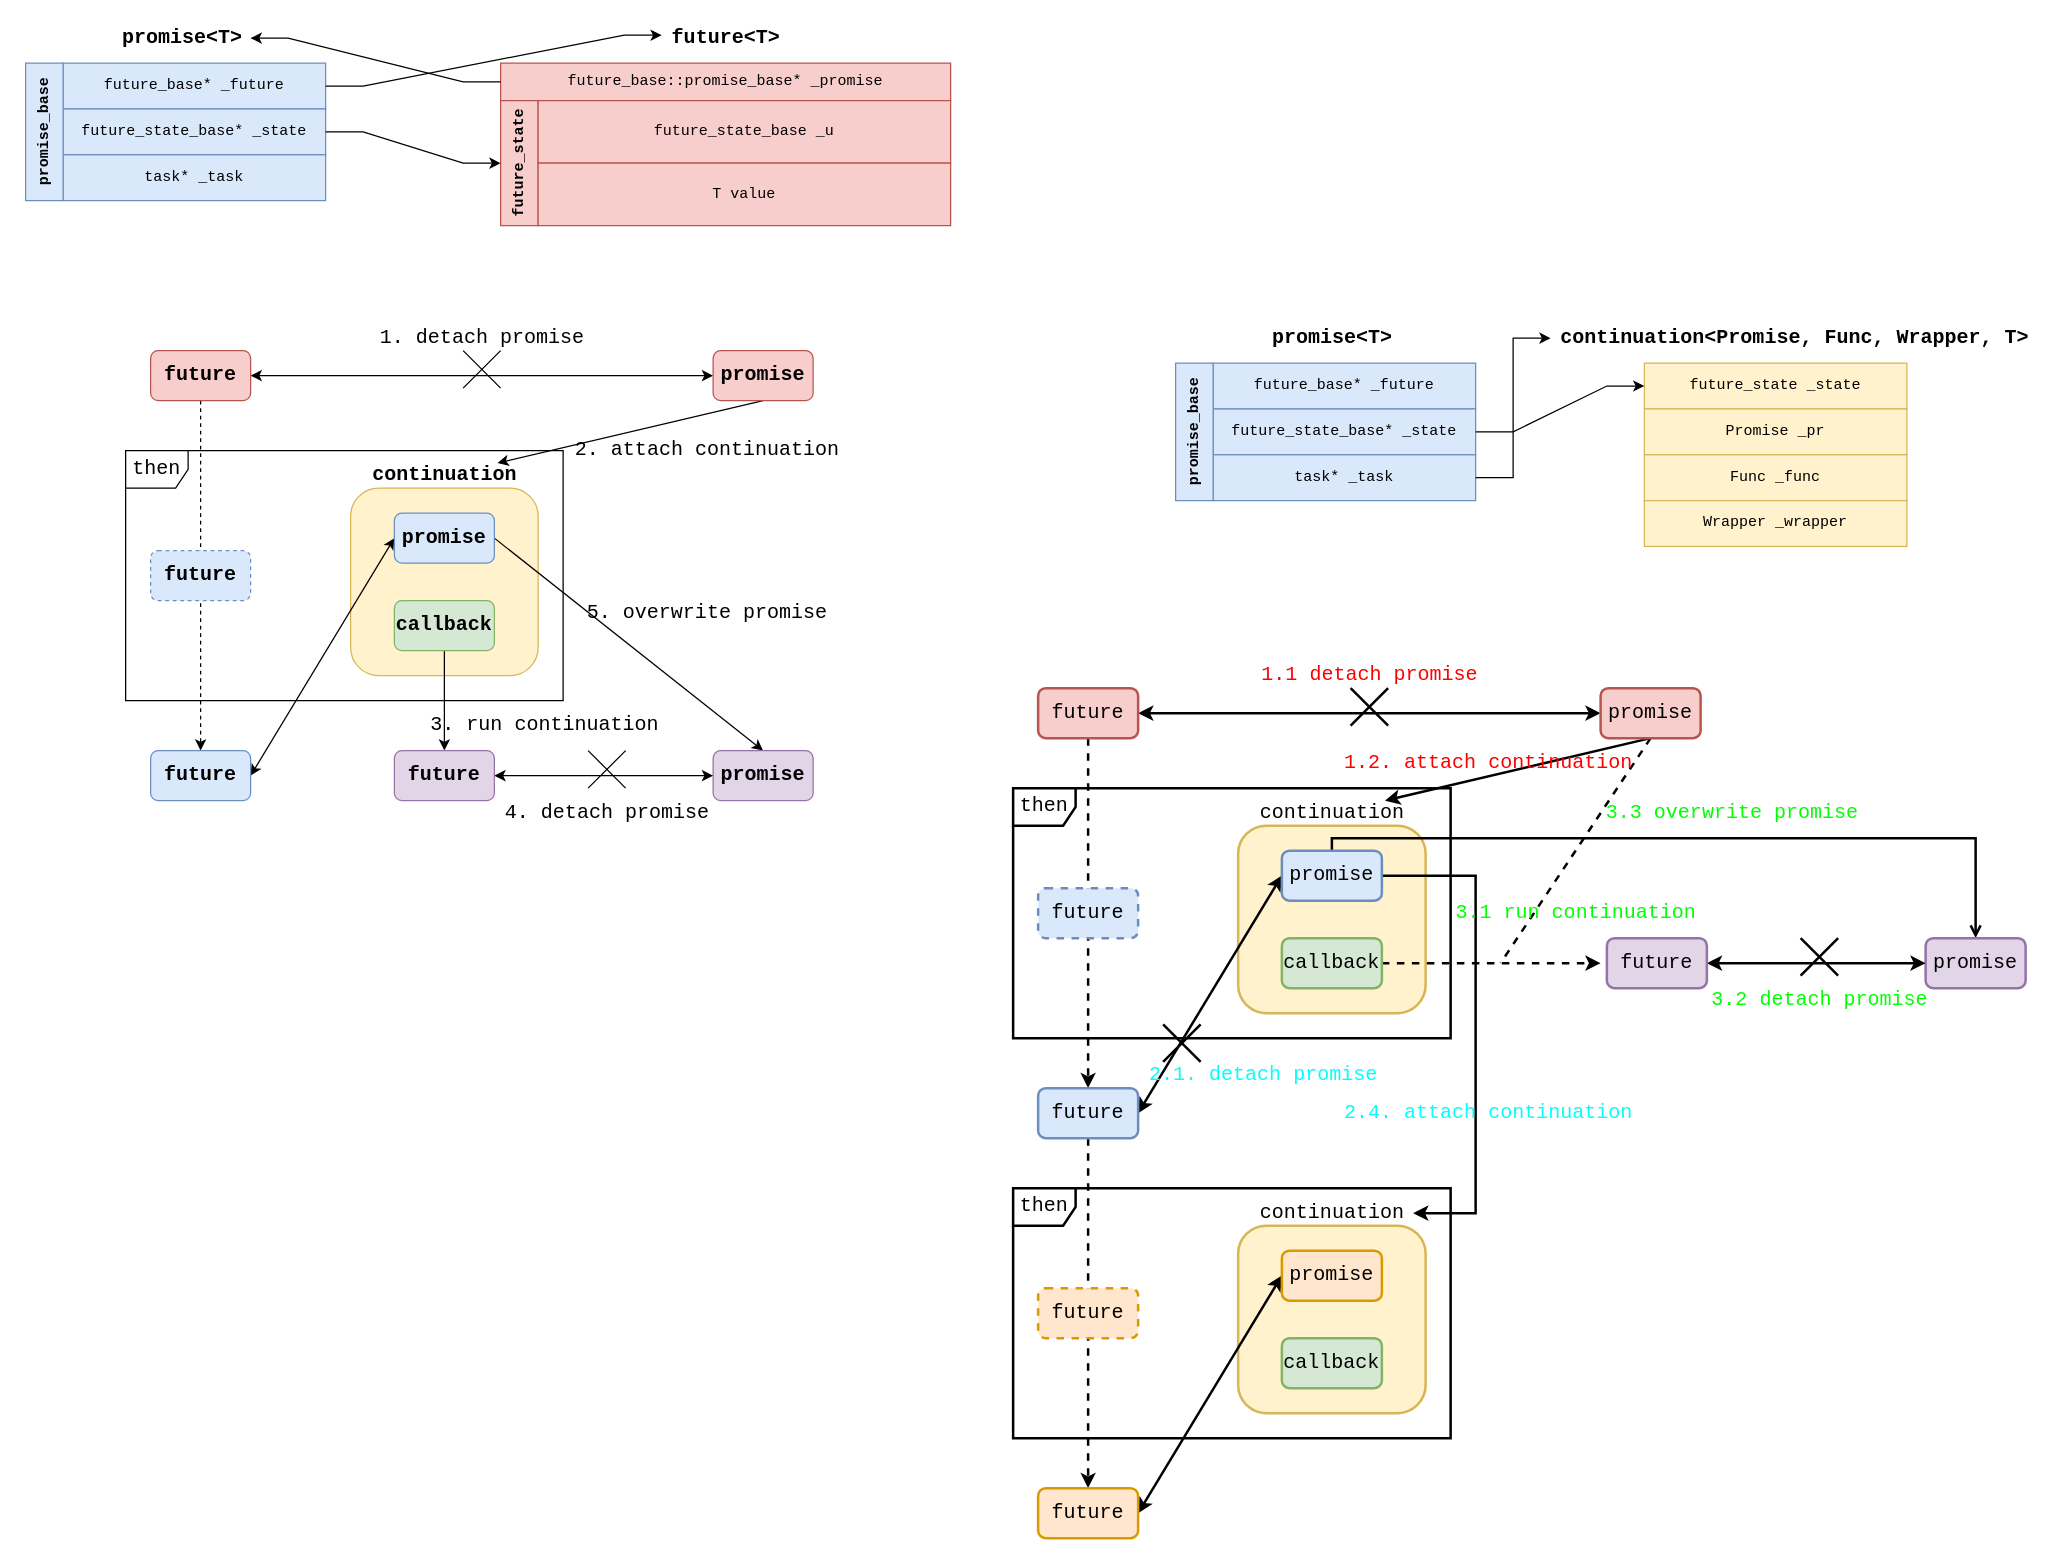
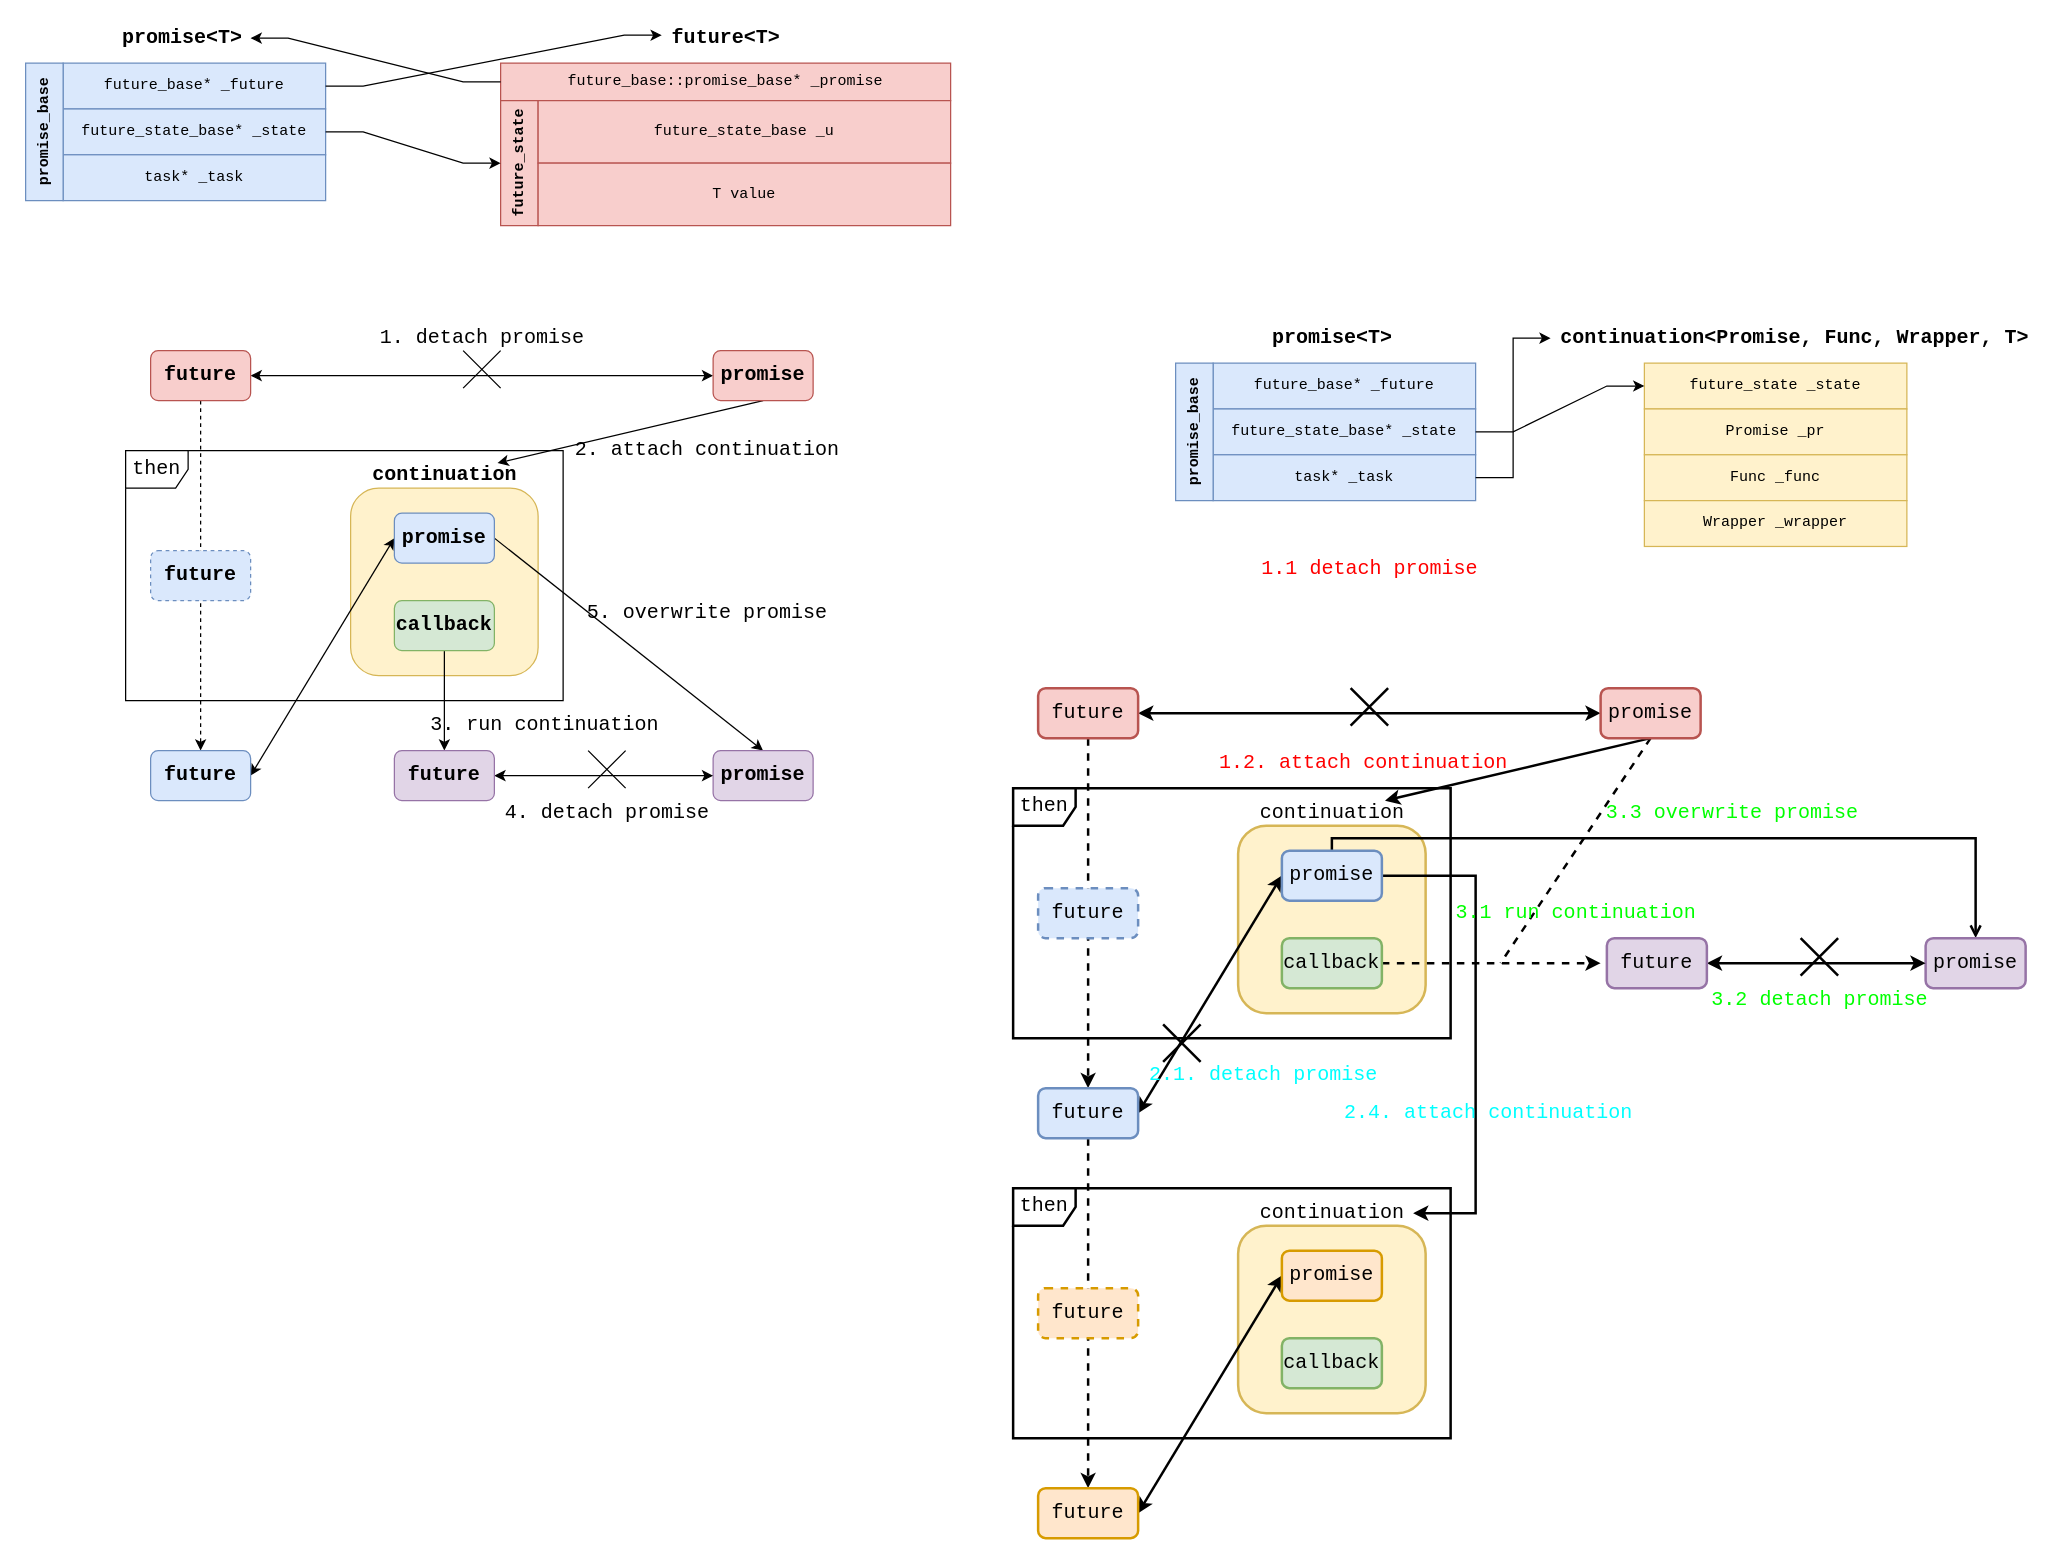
(1369, 676) -> (1369, 569)
(1488, 763) -> (1363, 763)
